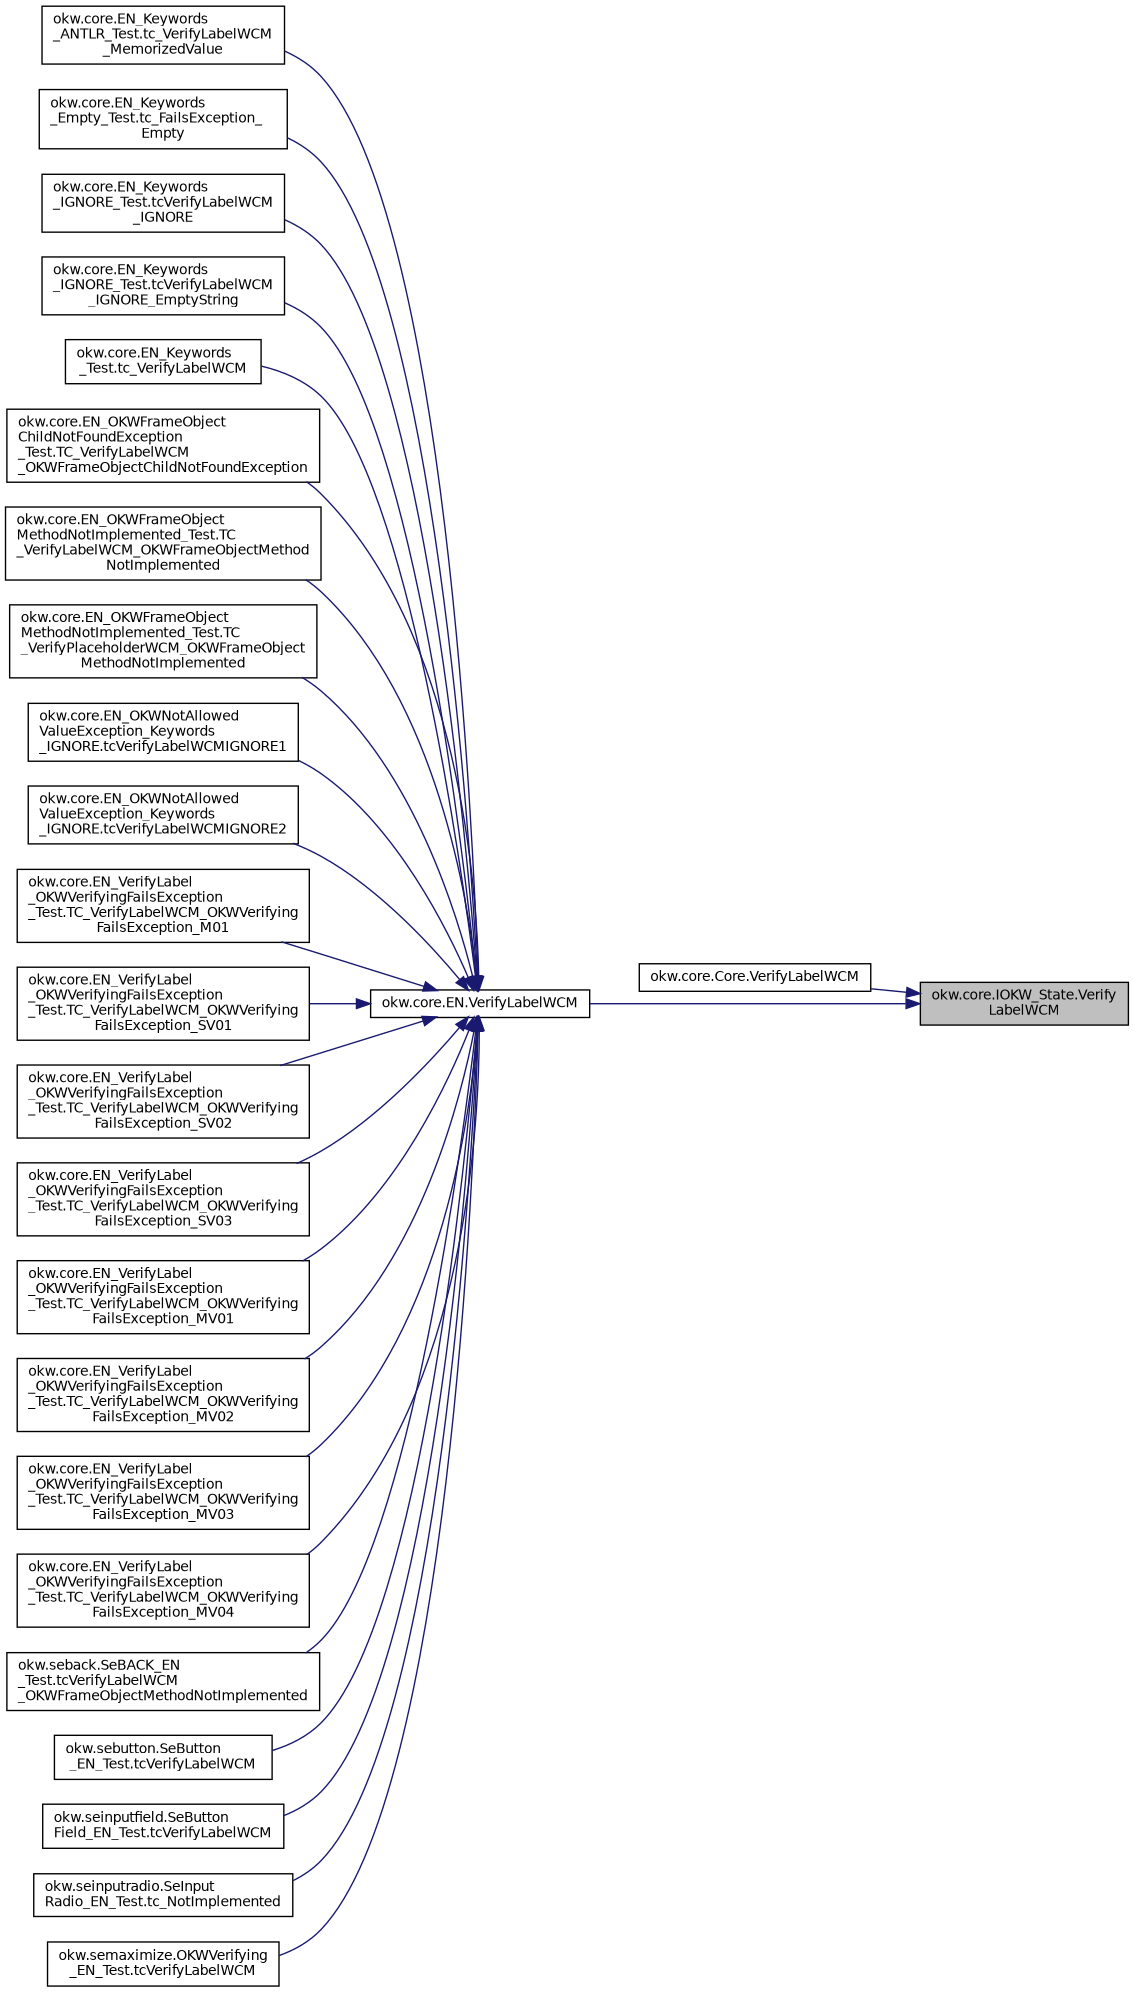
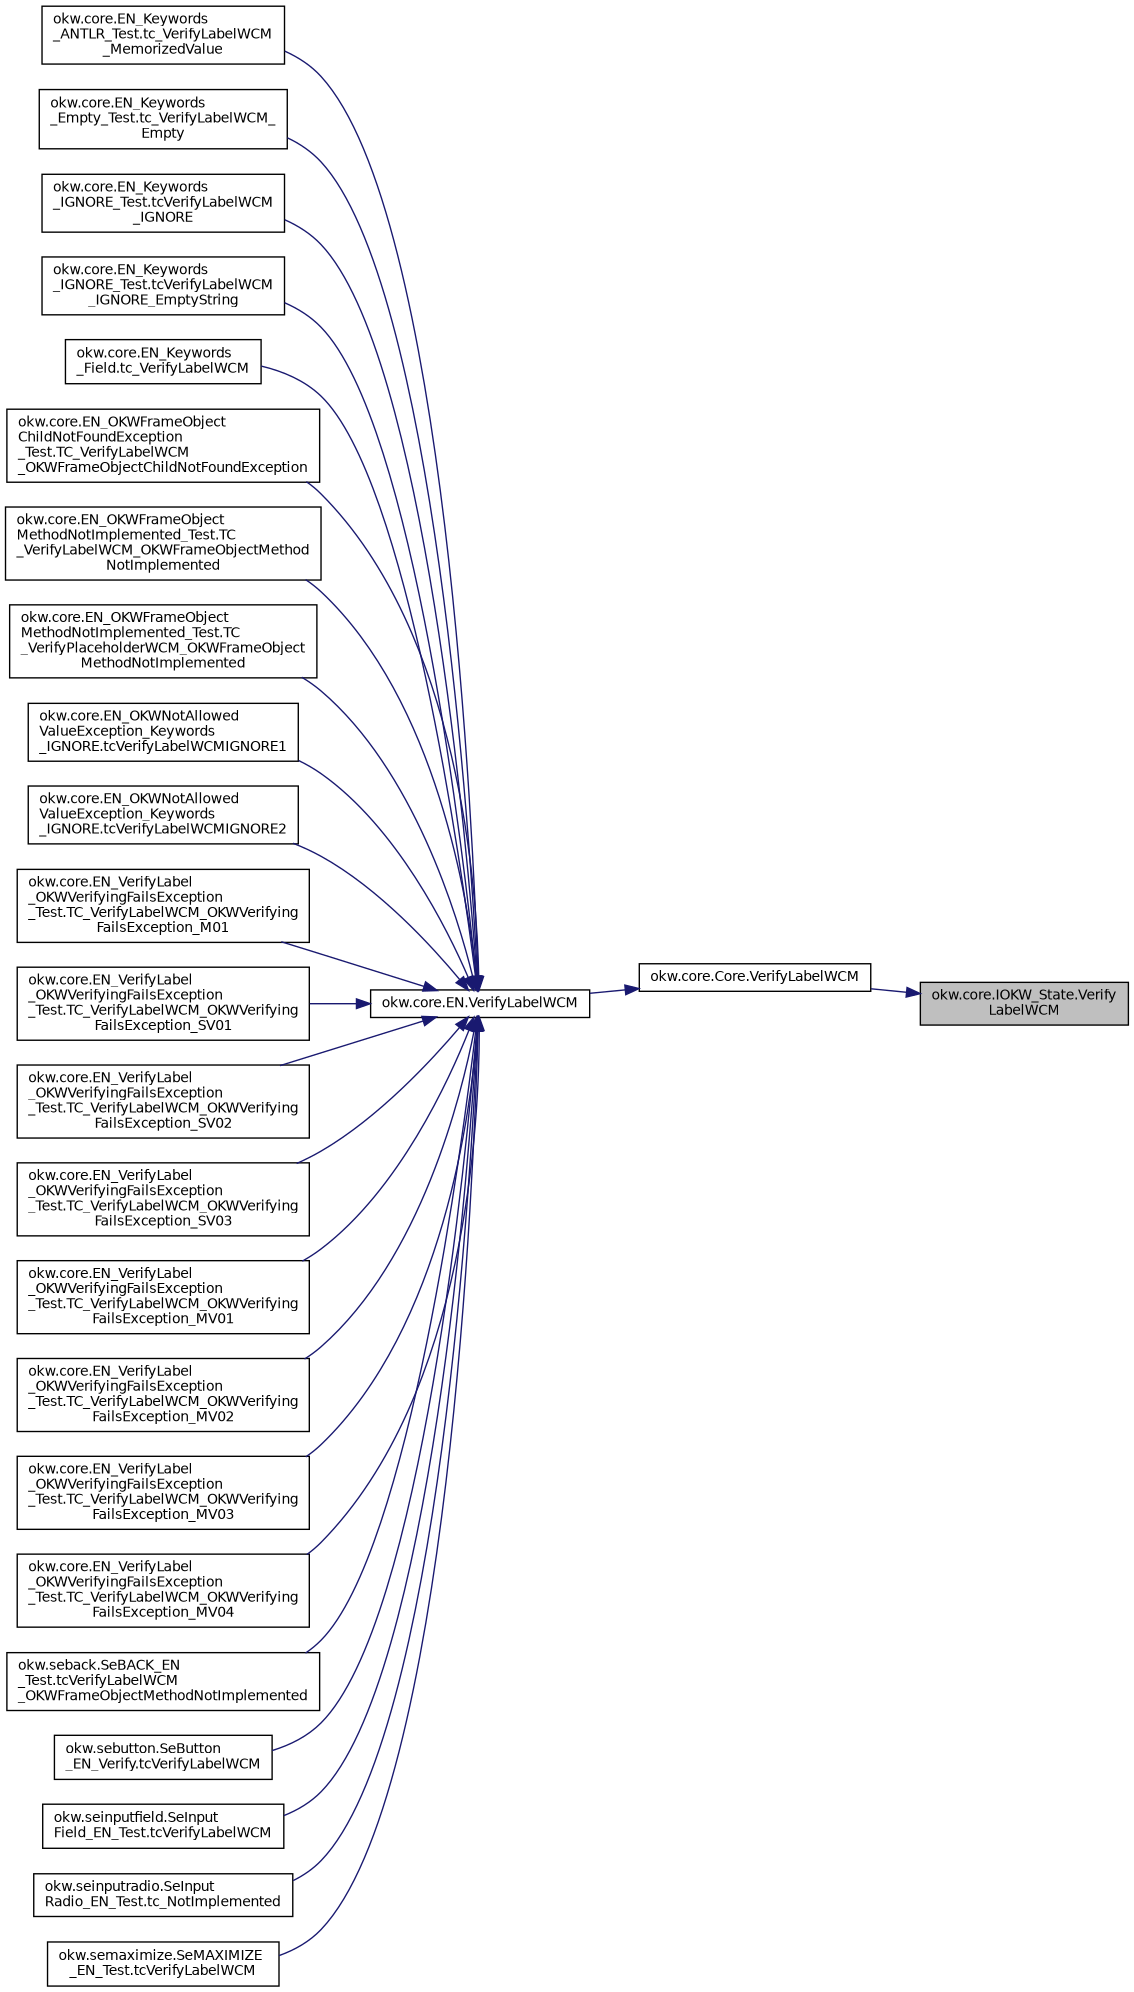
(163, 119) -> (163, 119)
(163, 362) -> (163, 362)
(748, 1004) -> (608, 992)
(163, 1757) -> (163, 1757)
(163, 1826) -> (163, 1826)
(163, 1964) -> (163, 1964)
